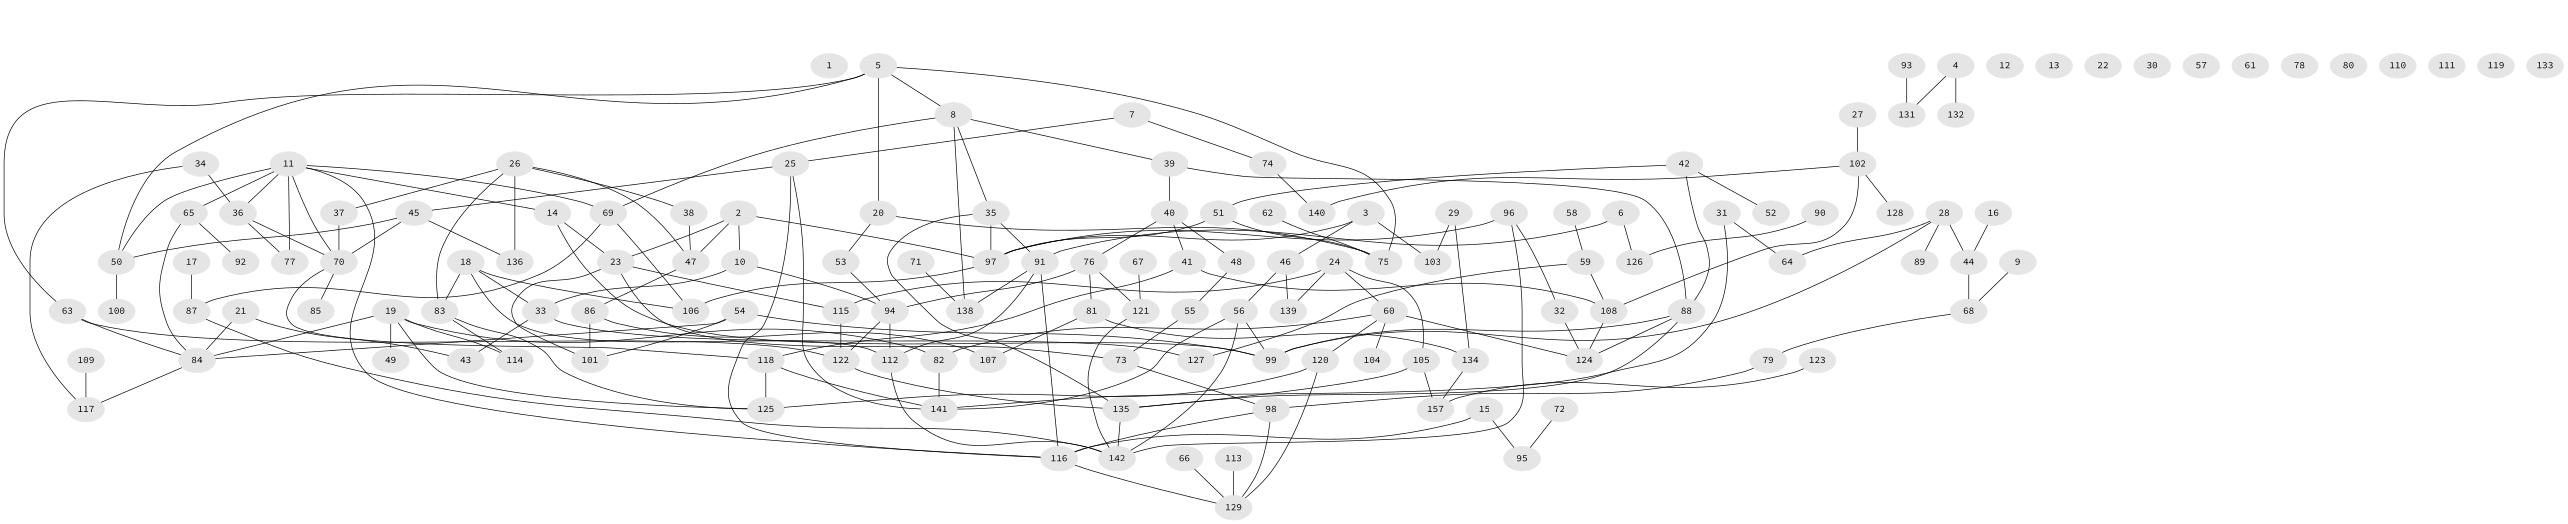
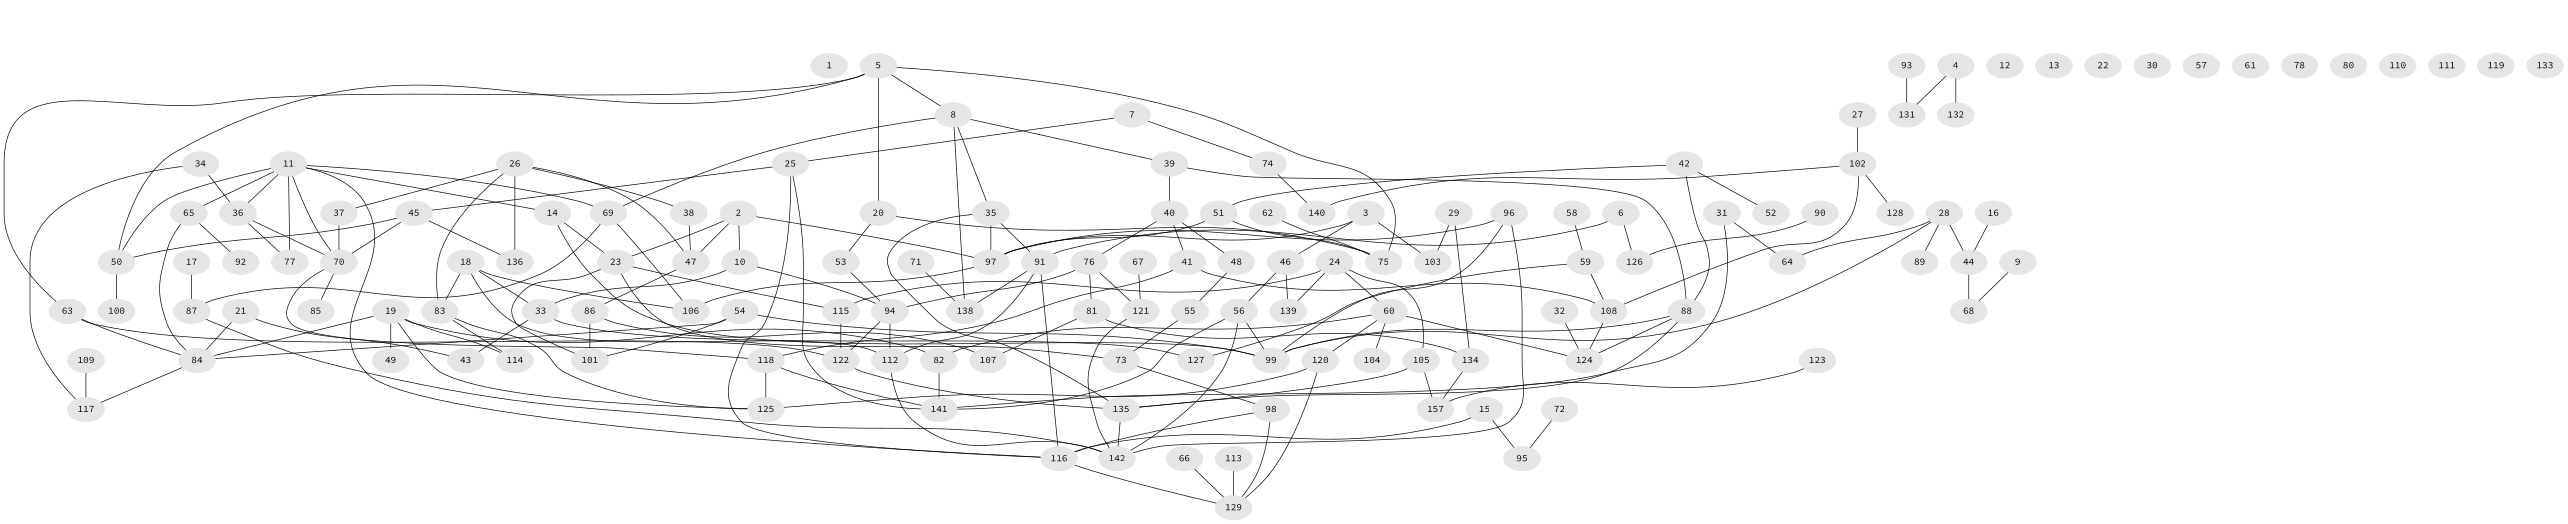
(1537, 261) -> (1397, 290)
(1768, 360) -> none
